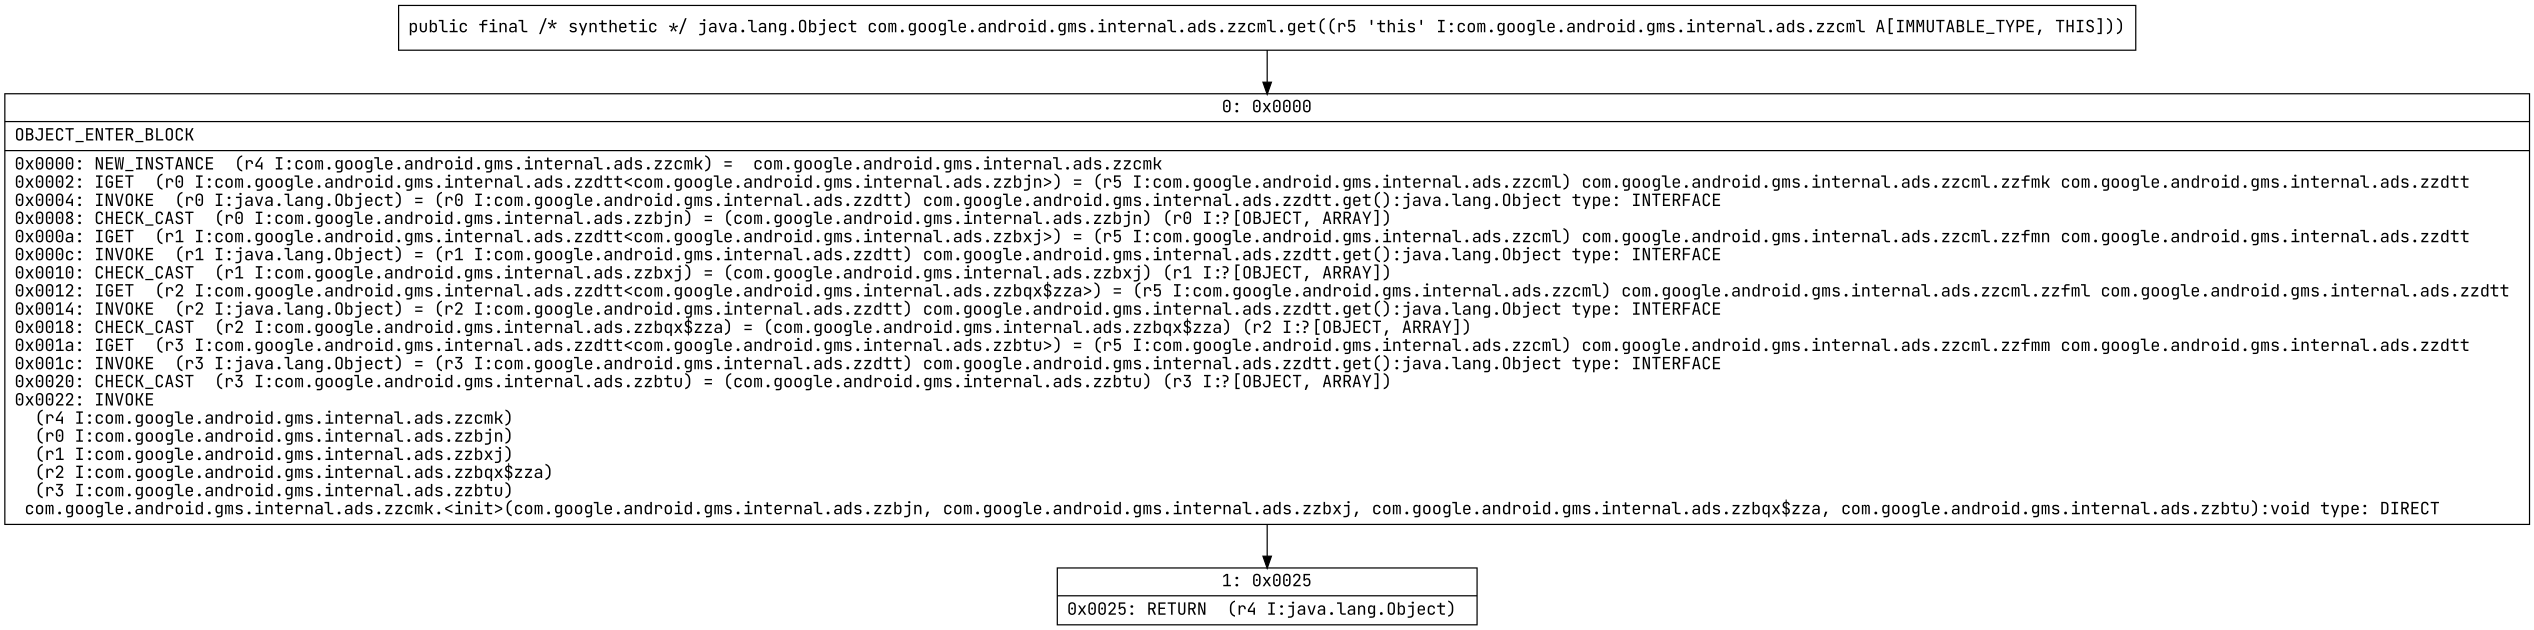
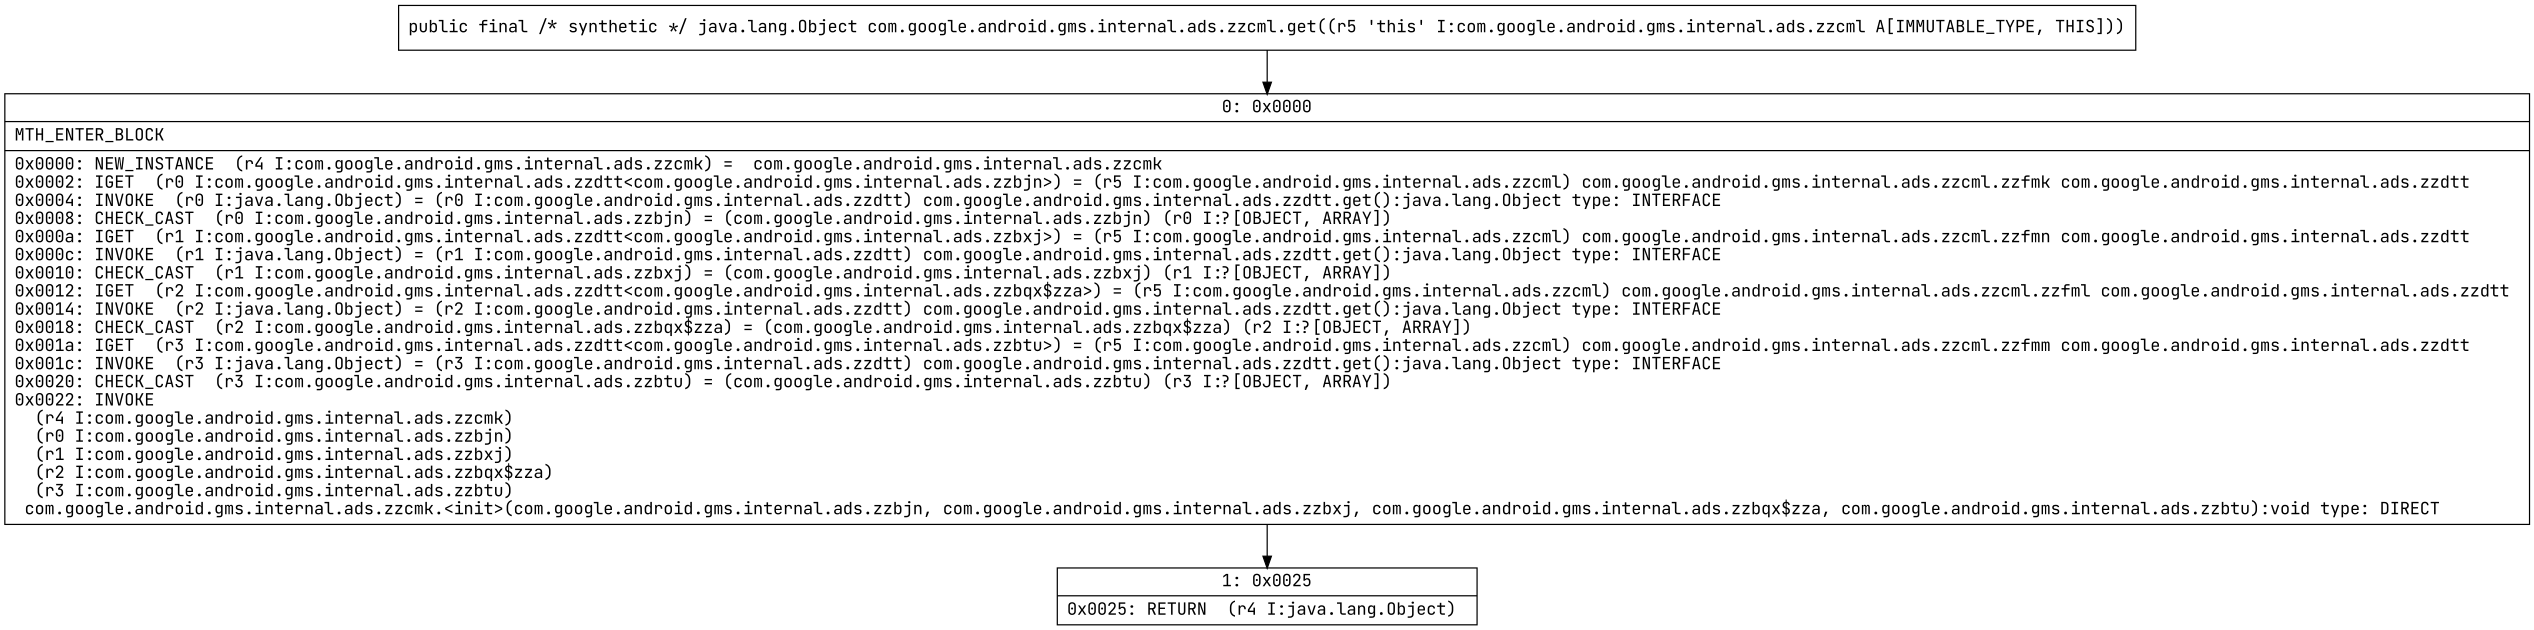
(105, 135) -> (90, 135)
